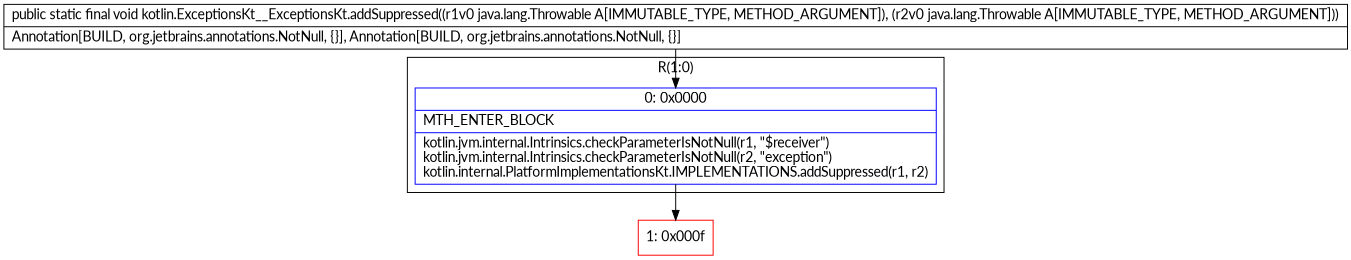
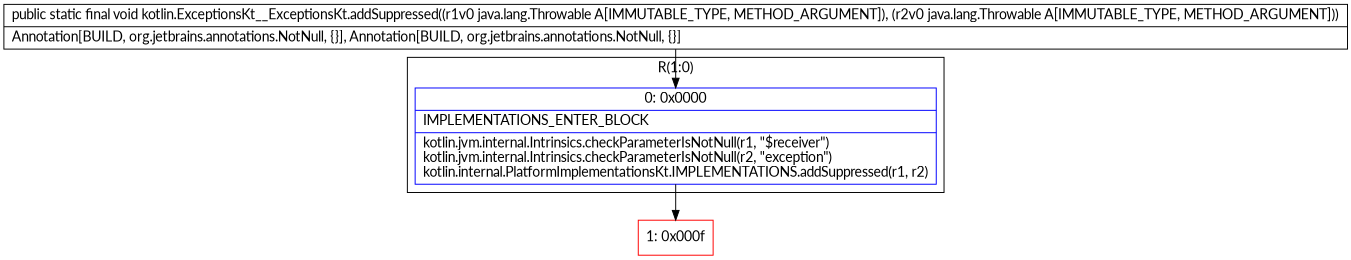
(489, 121) -> (536, 121)
